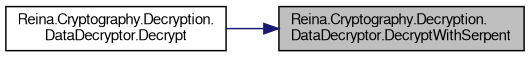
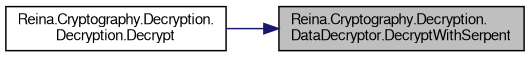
(116, 29) -> (116, 29)
